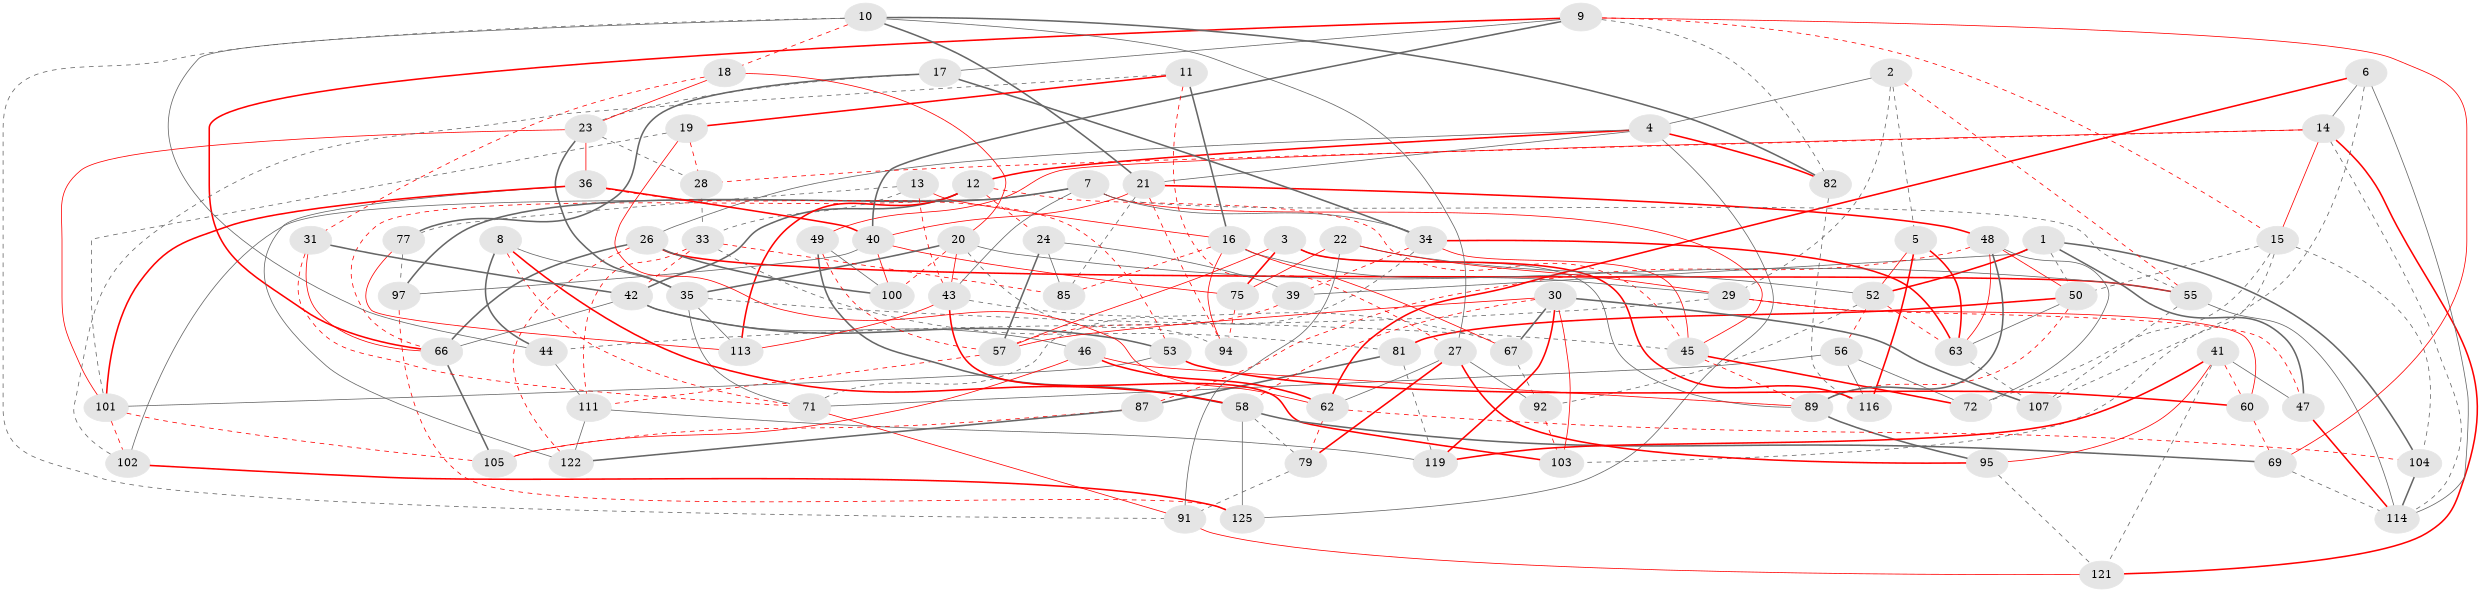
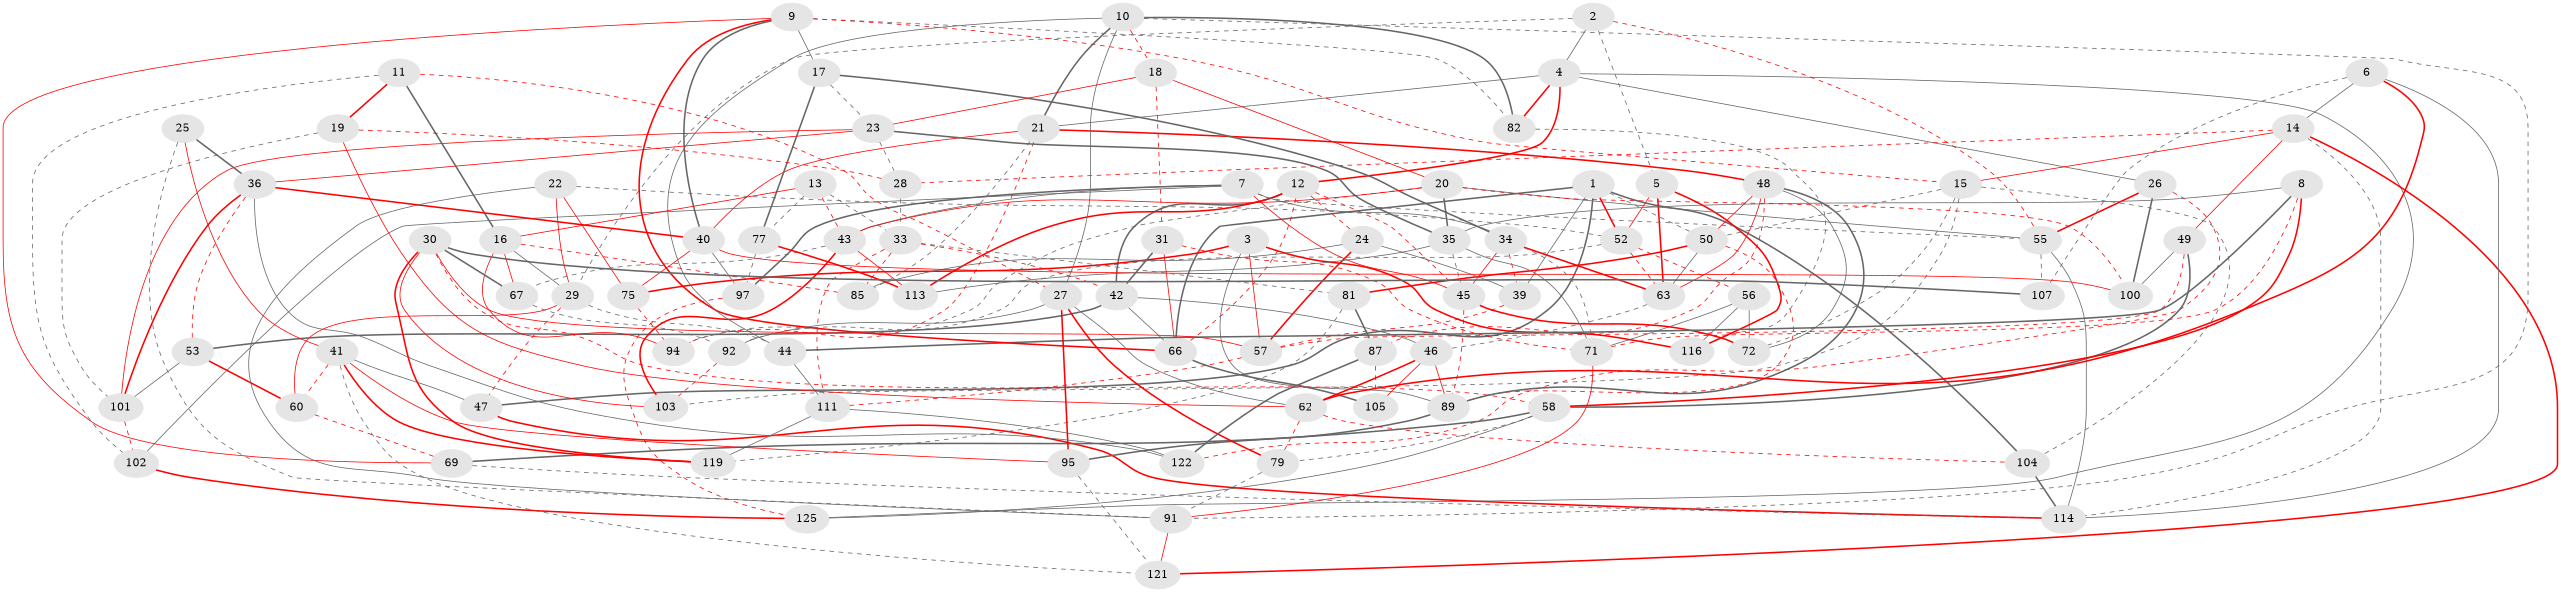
none -> (183, 129)
(545, 270) -> (1311, 216)
(1606, 273) -> (1064, 206)
(1022, 296) -> (1308, 297)
(490, 329) -> (818, 259)
(1997, 380) -> (1599, 319)
(299, 441) -> none
